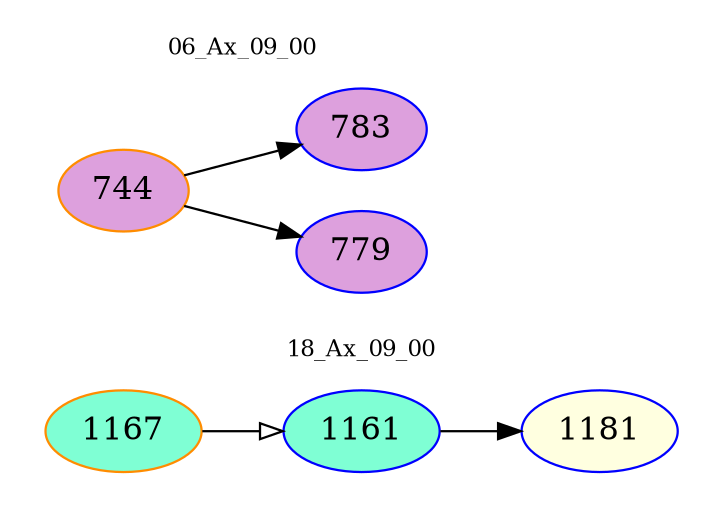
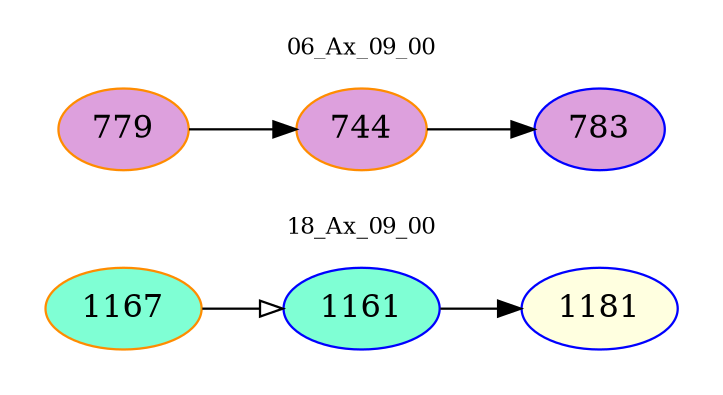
(231, 218) -> (231, 129)
(362, 252) -> (124, 129)
